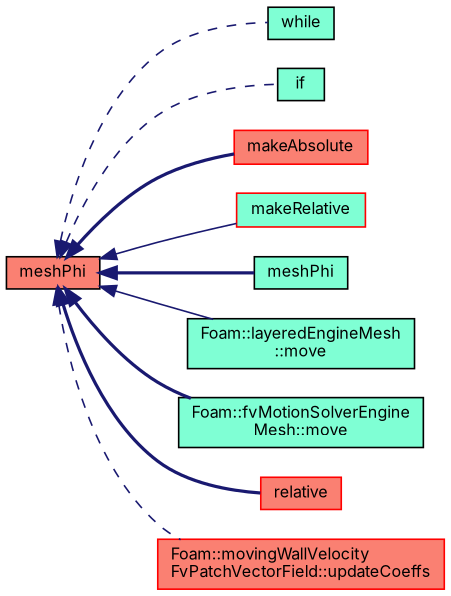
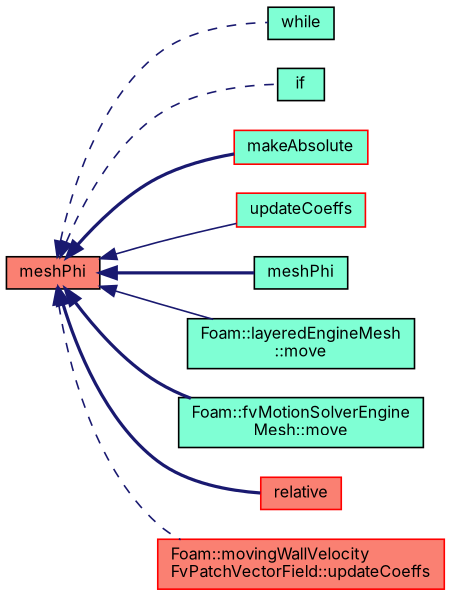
(301, 147) -> (301, 147)
(301, 210) -> (301, 210)
